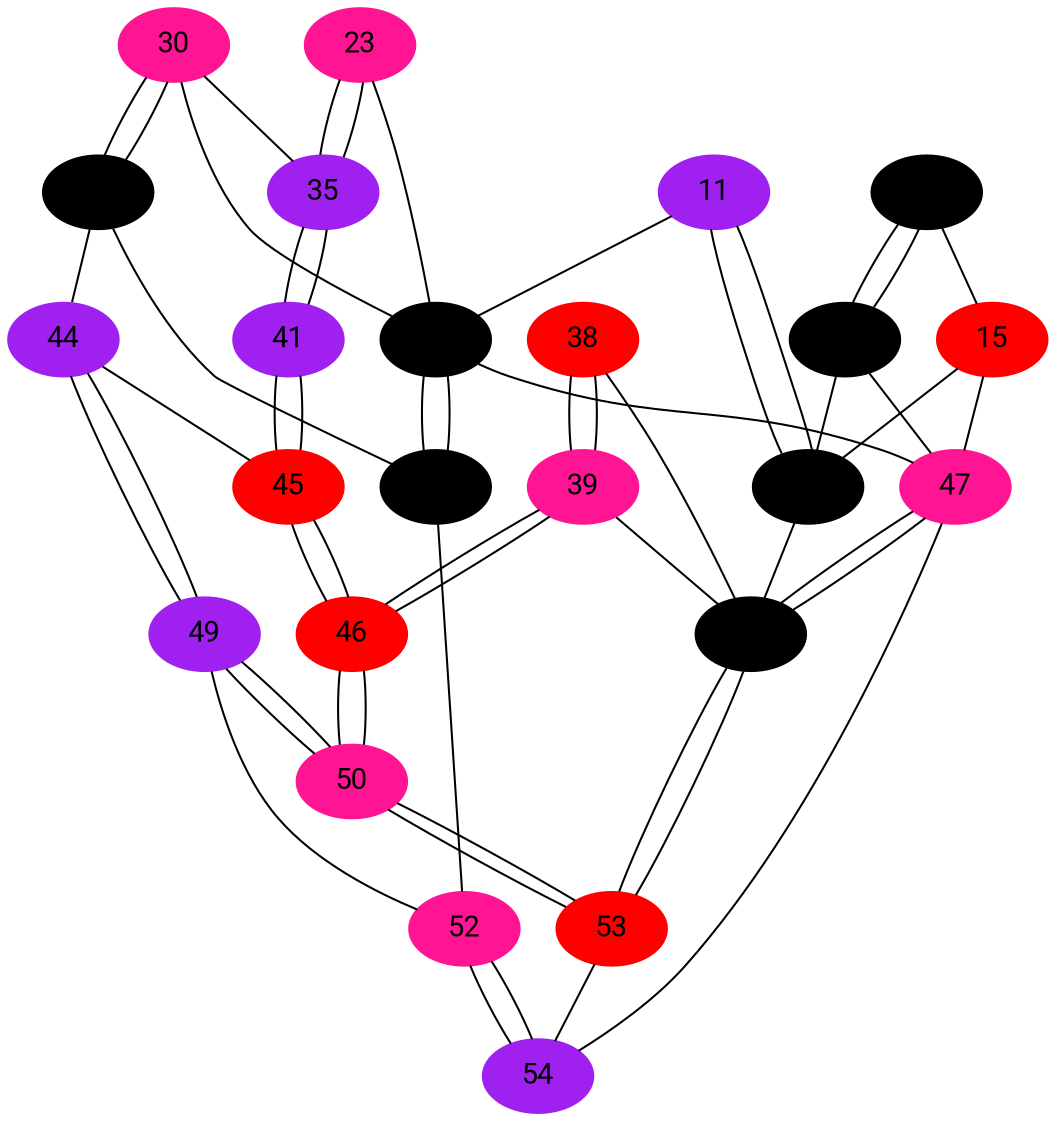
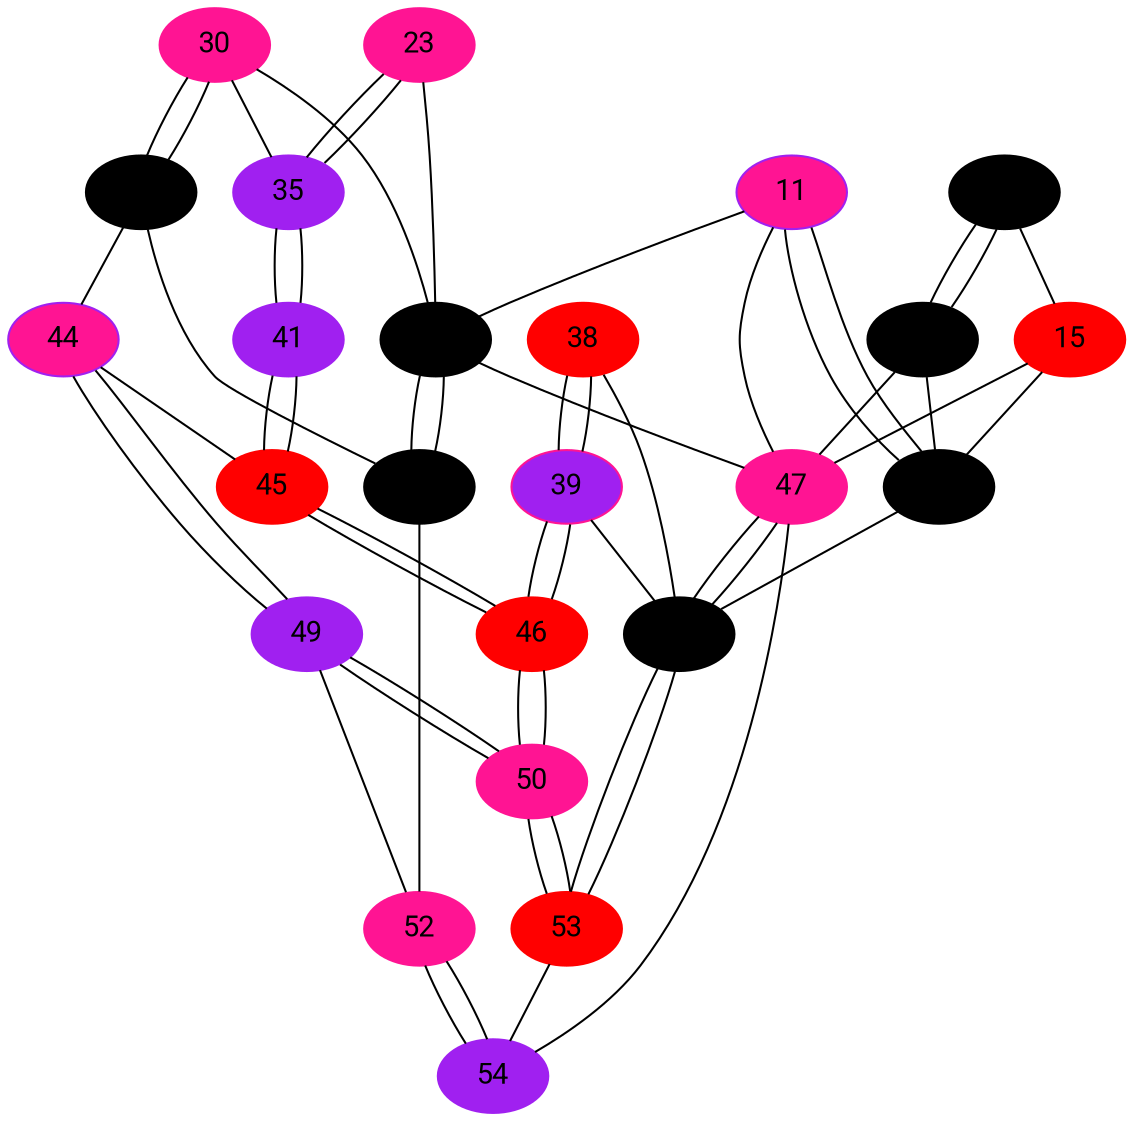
(714, 192) -> (792, 192)
(63, 340) -> (63, 340)
none -> (740, 340)
(583, 487) -> (567, 487)
